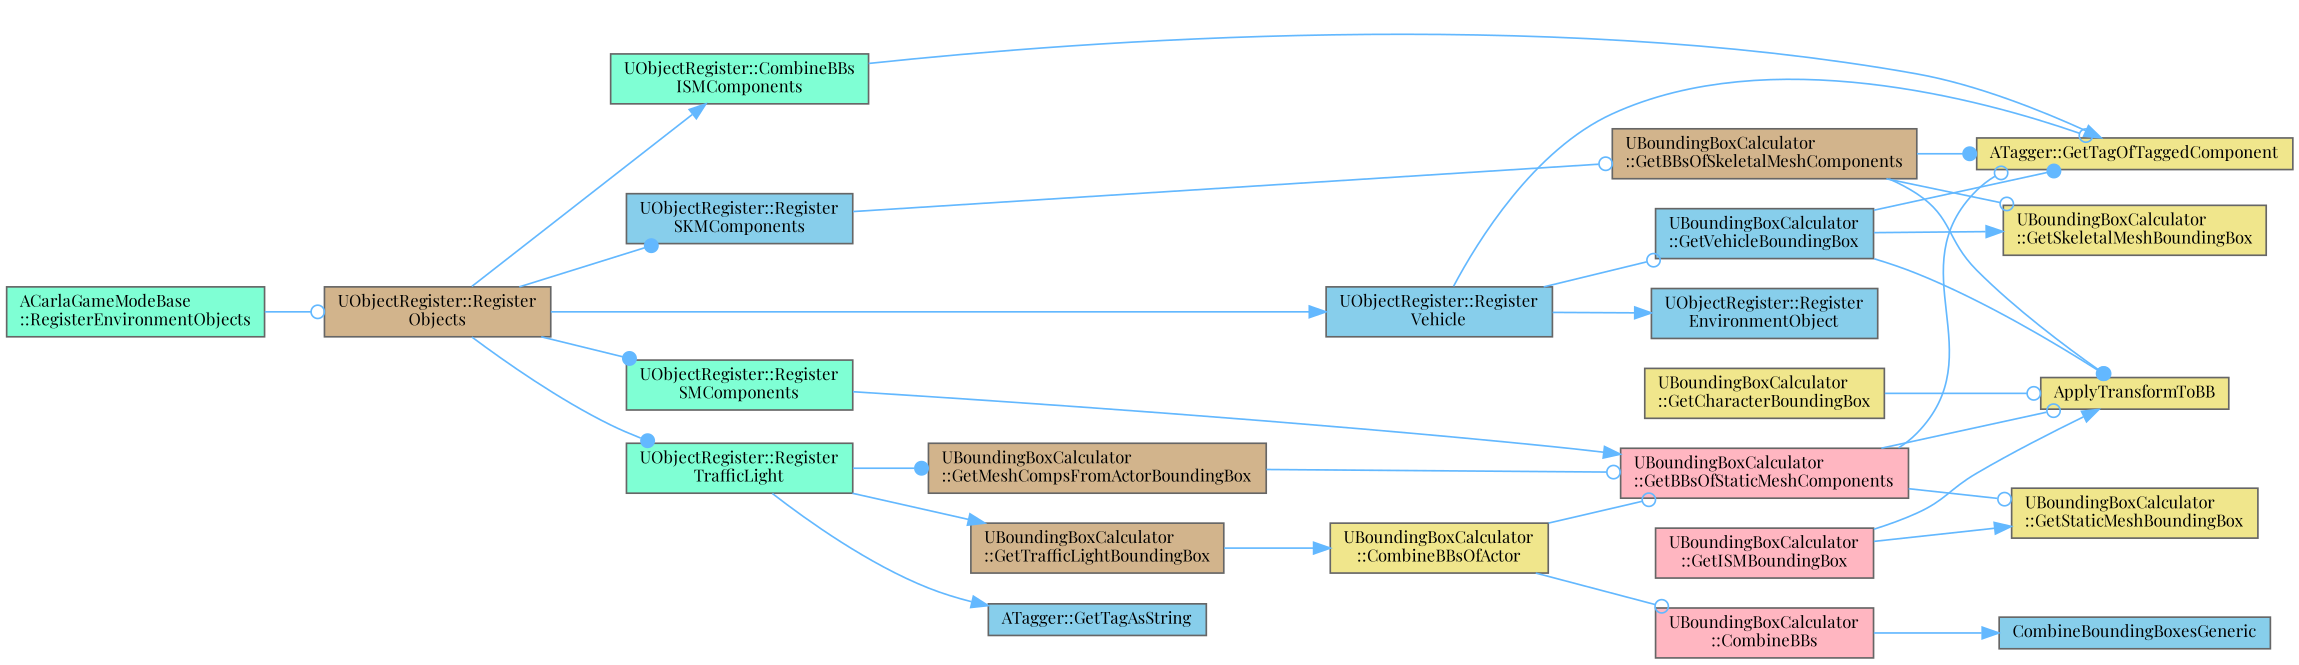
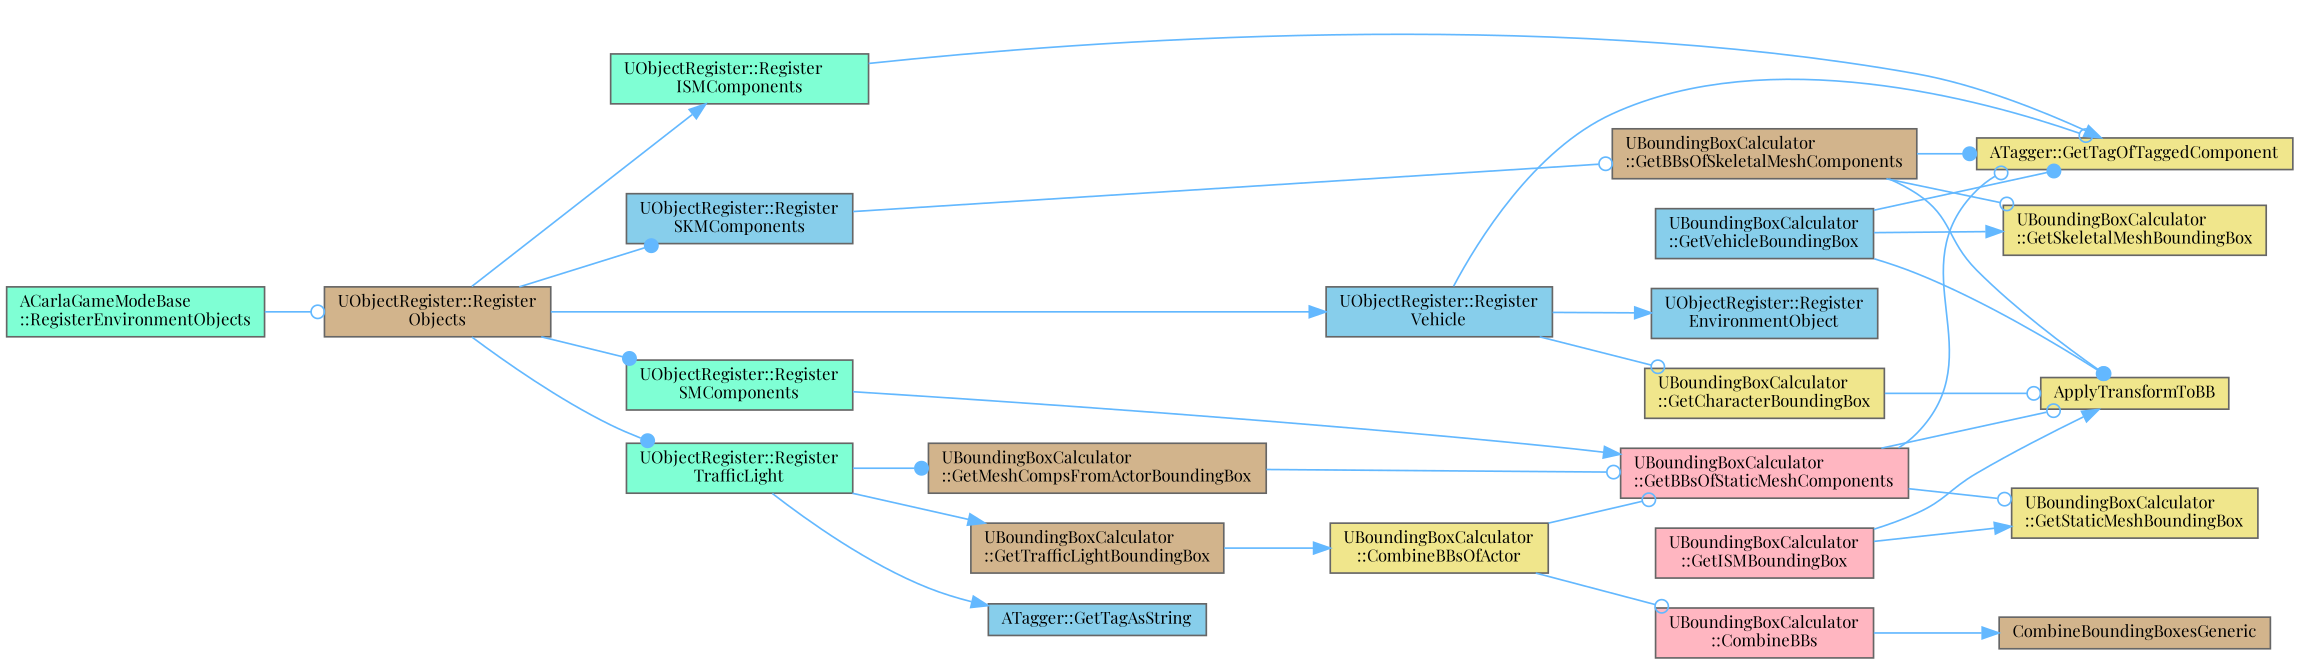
(740, 79) -> (740, 79)
(1595, 274) -> (1595, 351)
(2135, 633) -> (2135, 633)
